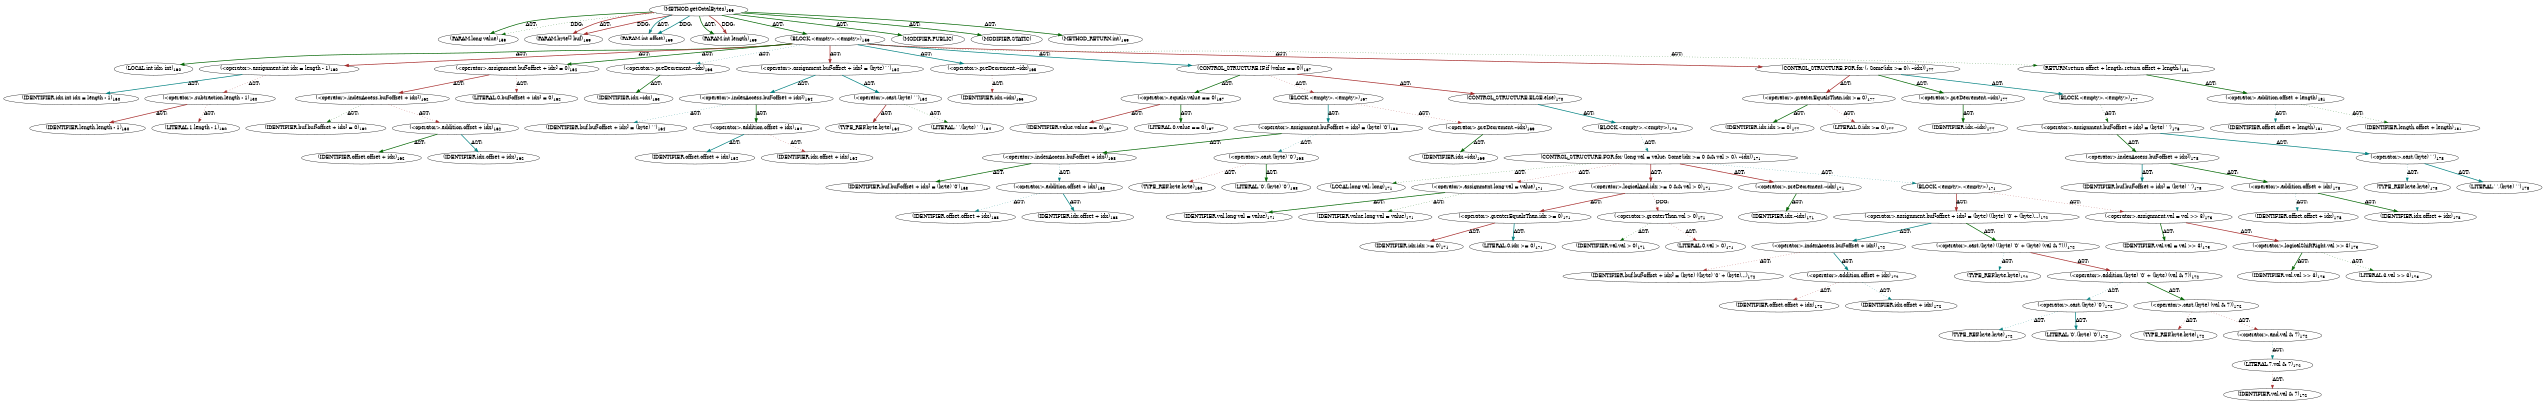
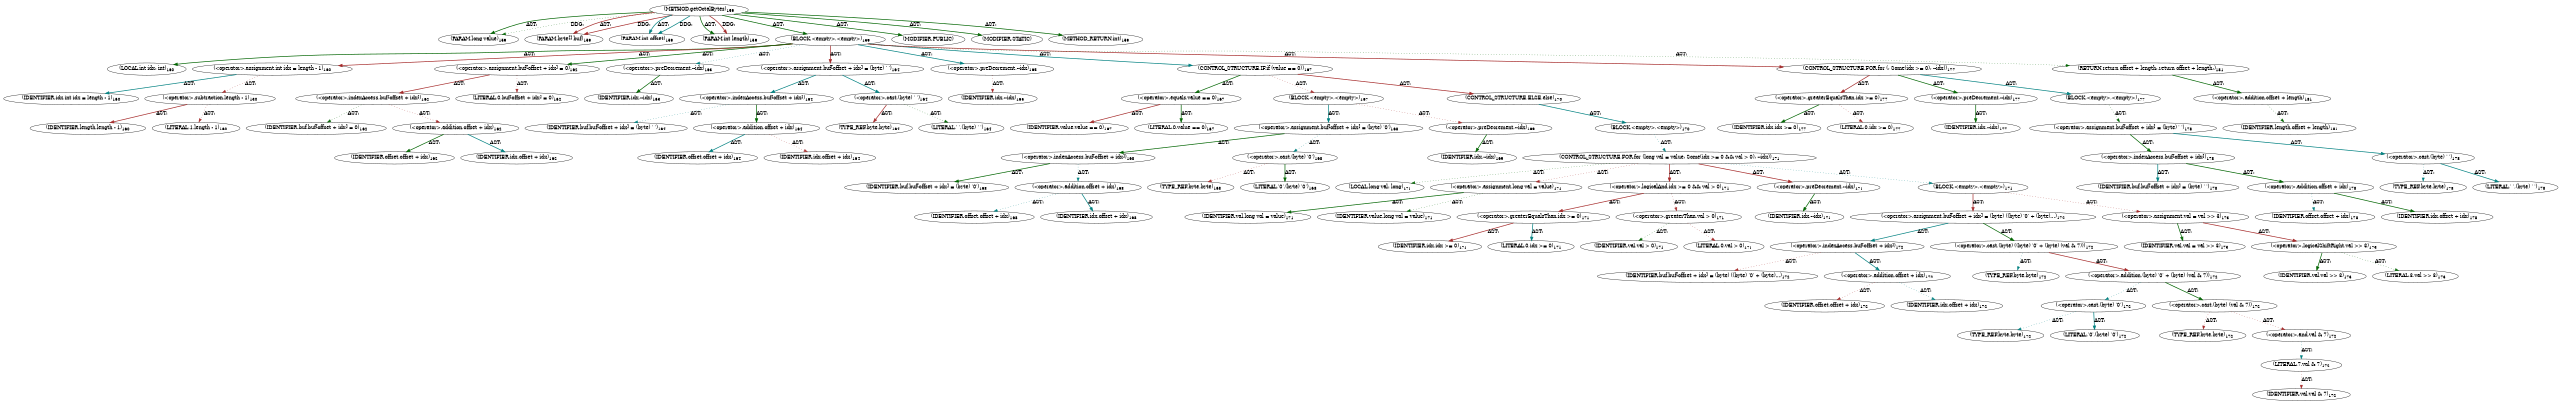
(2276, 128) -> none
(1663, 202) -> (1681, 202)
